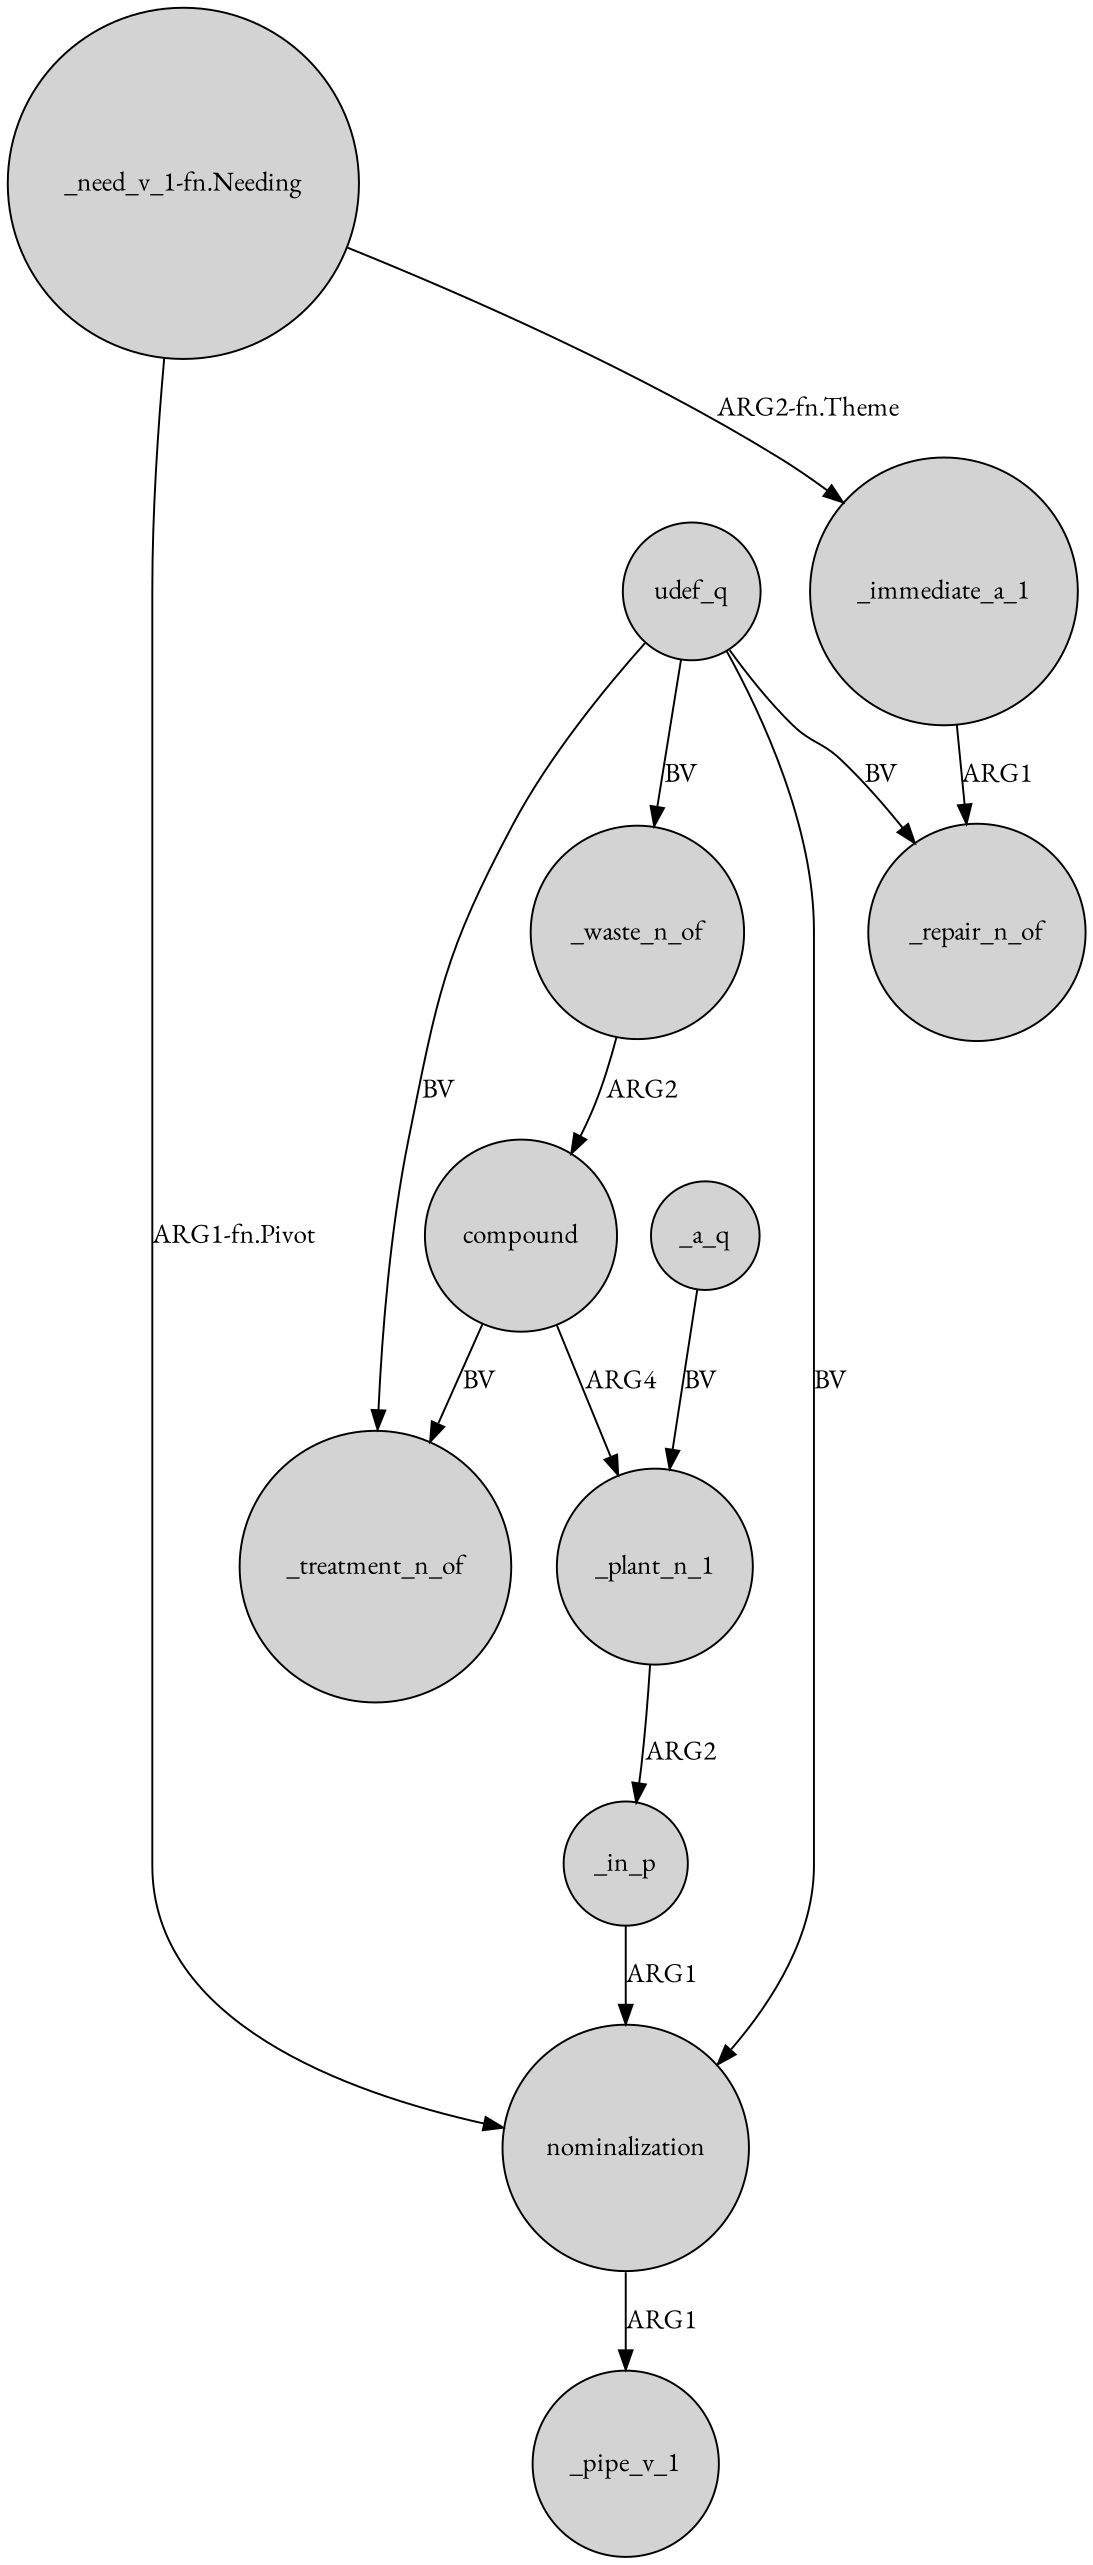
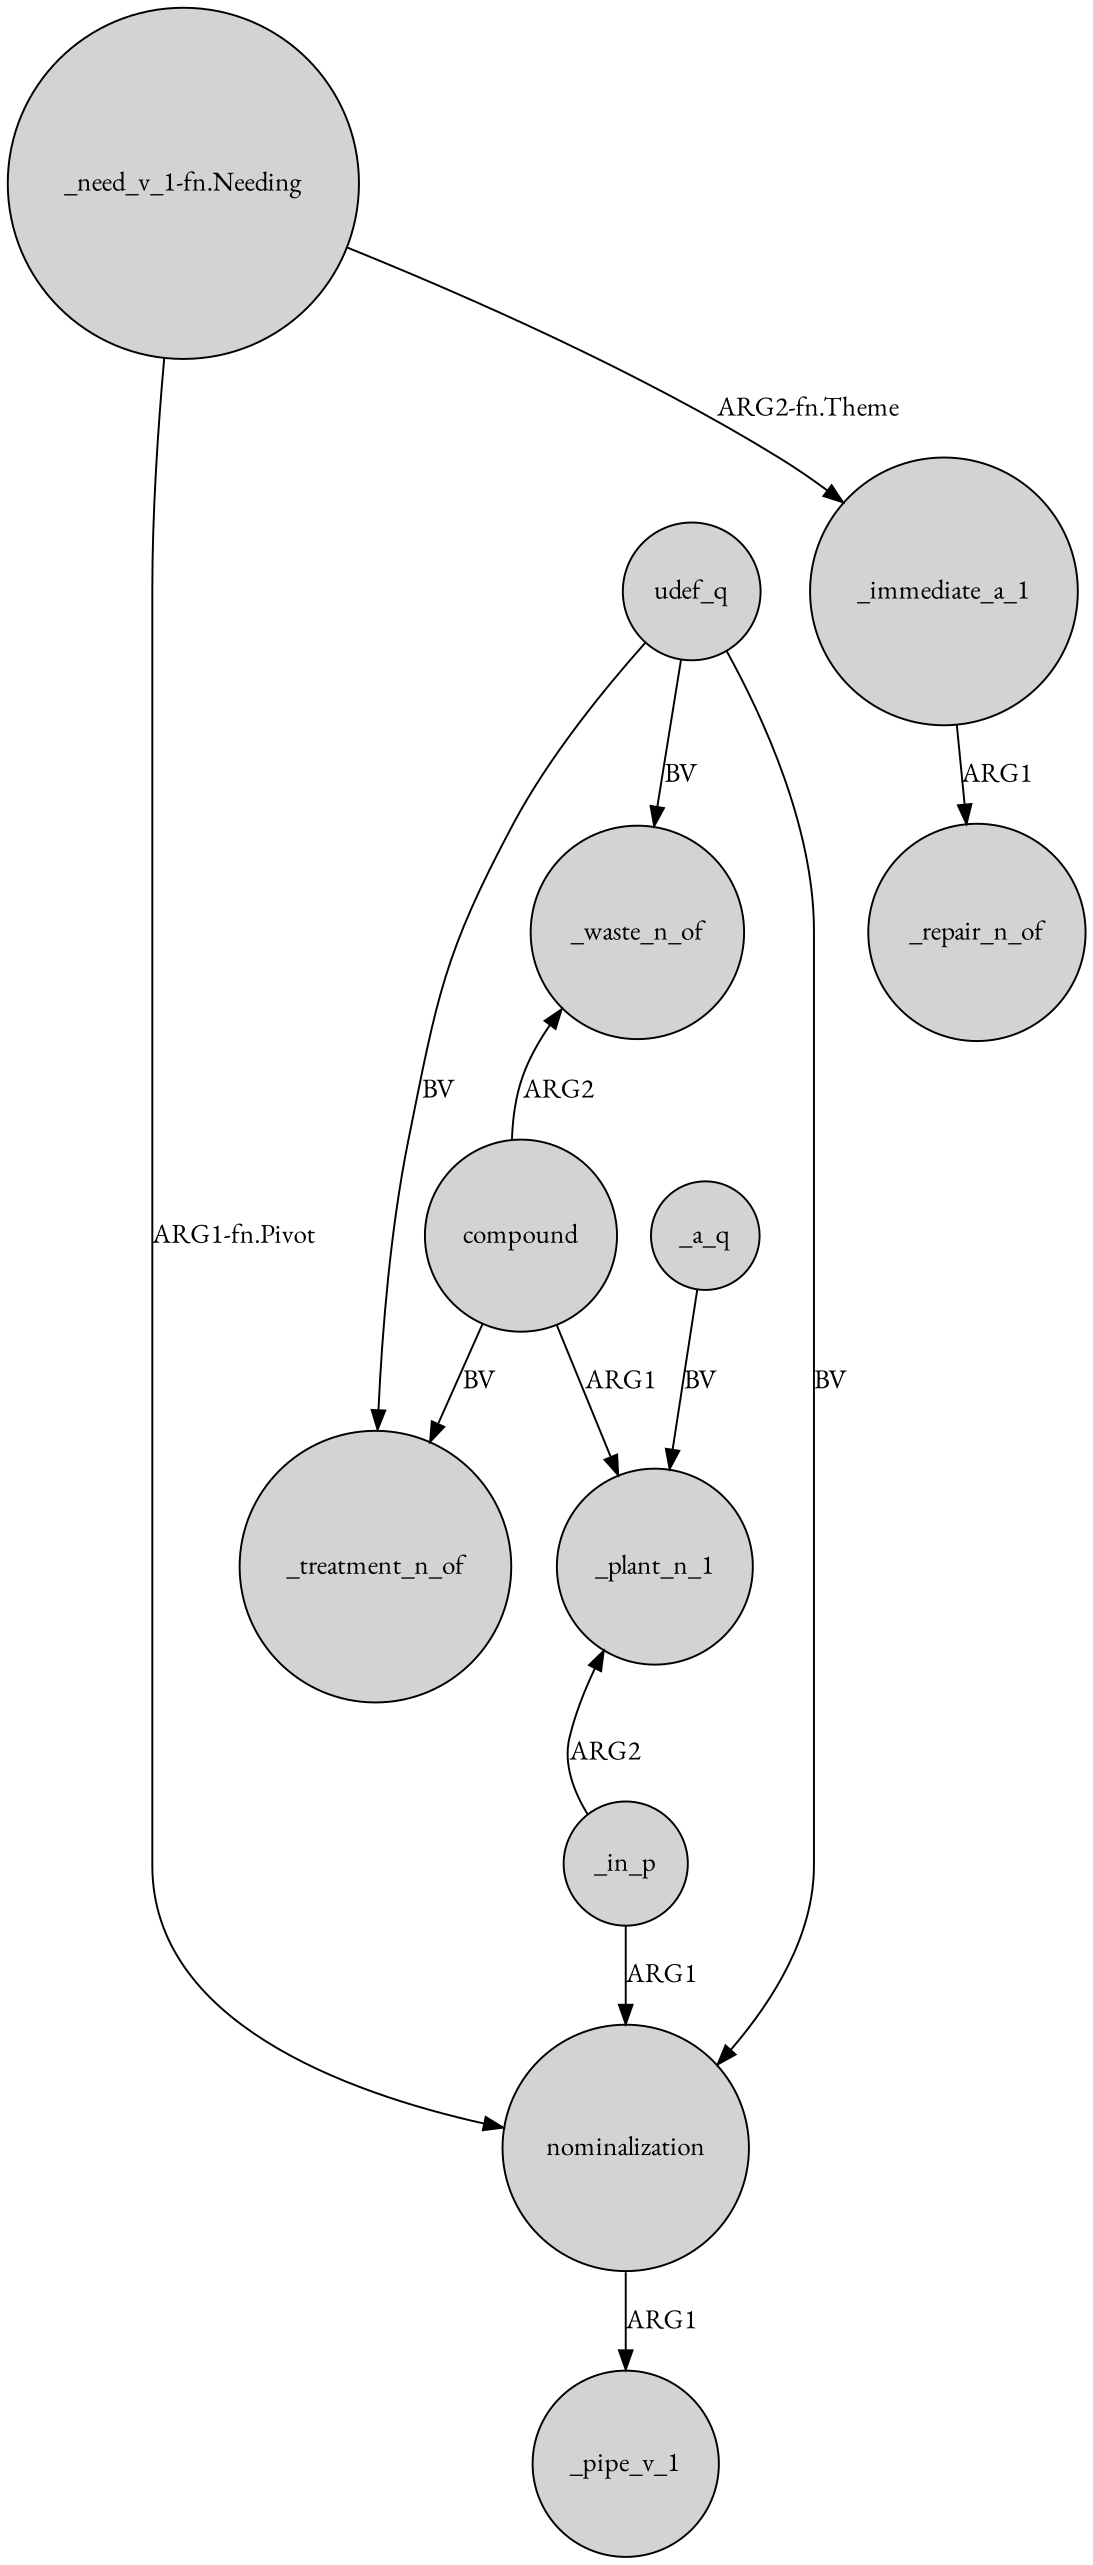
(814, 741) -> none
(601, 1088) -> (522, 1080)
(621, 1381) -> (621, 1381)
(646, 1724) -> (569, 1741)
